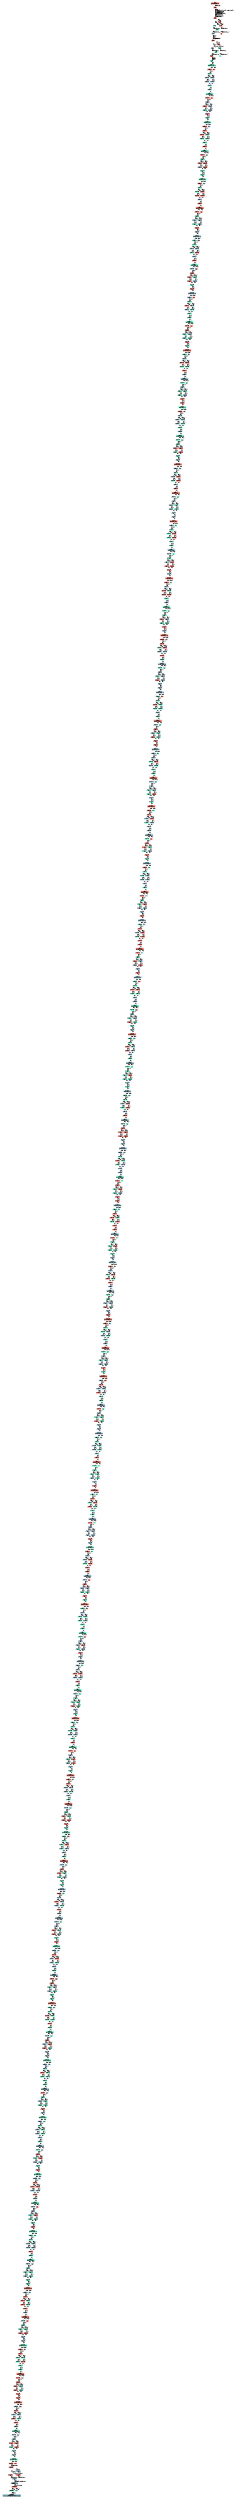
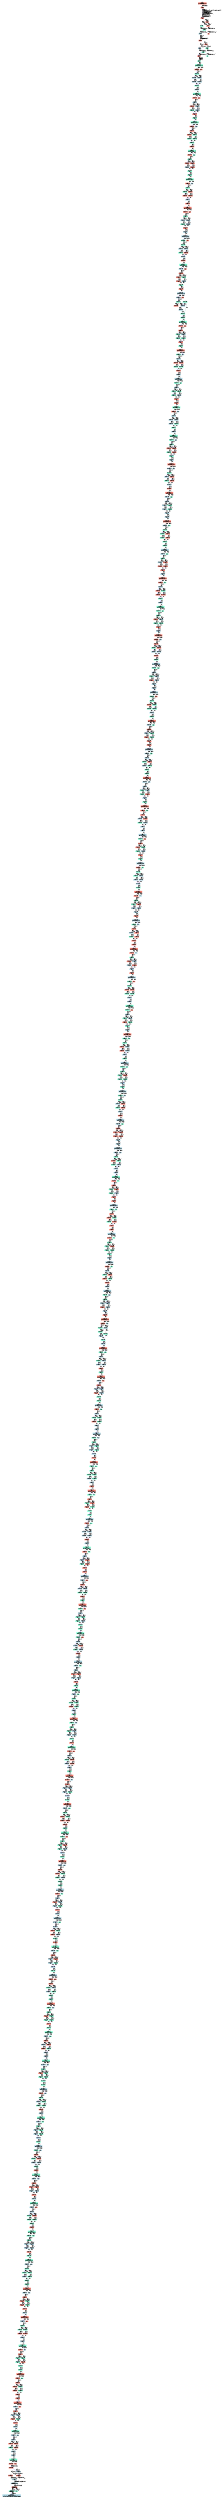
(192, 308) -> (183, 304)
(107, 1330) -> (105, 1325)
